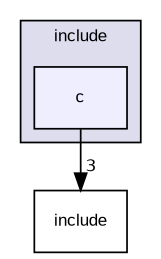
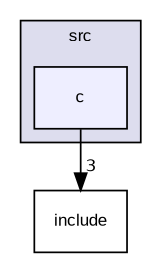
(81, 37) -> (81, 37)
